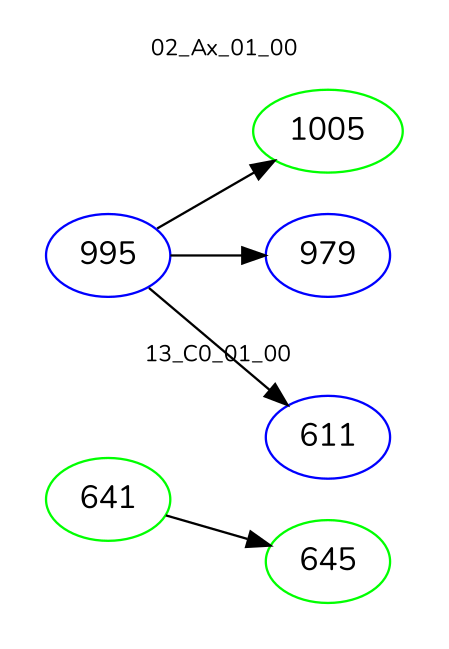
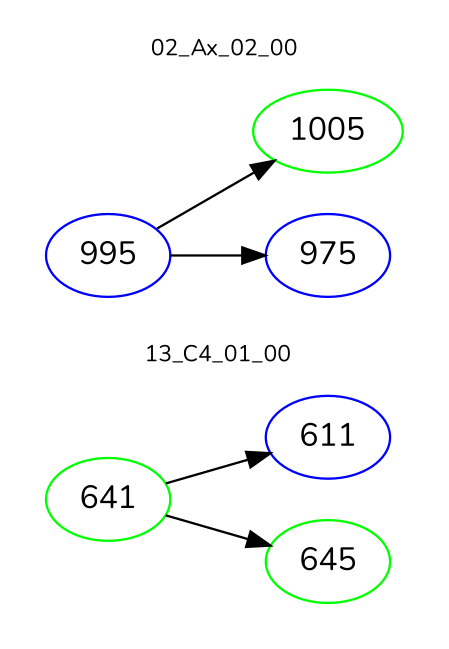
(224, 49) -> (224, 49)
(328, 255) -> (328, 255)
(222, 349) -> (207, 472)
(218, 356) -> (218, 356)
